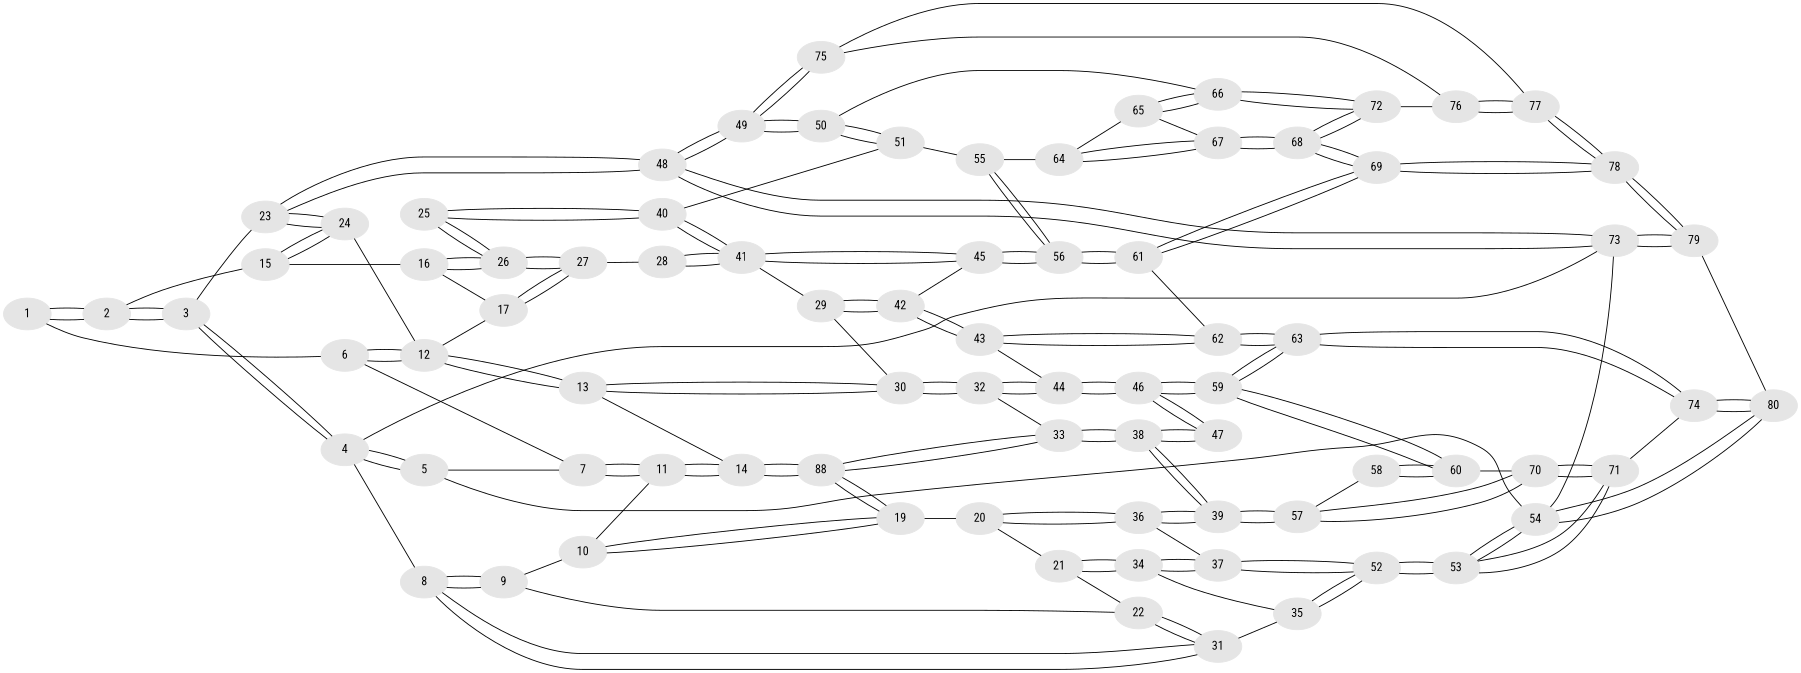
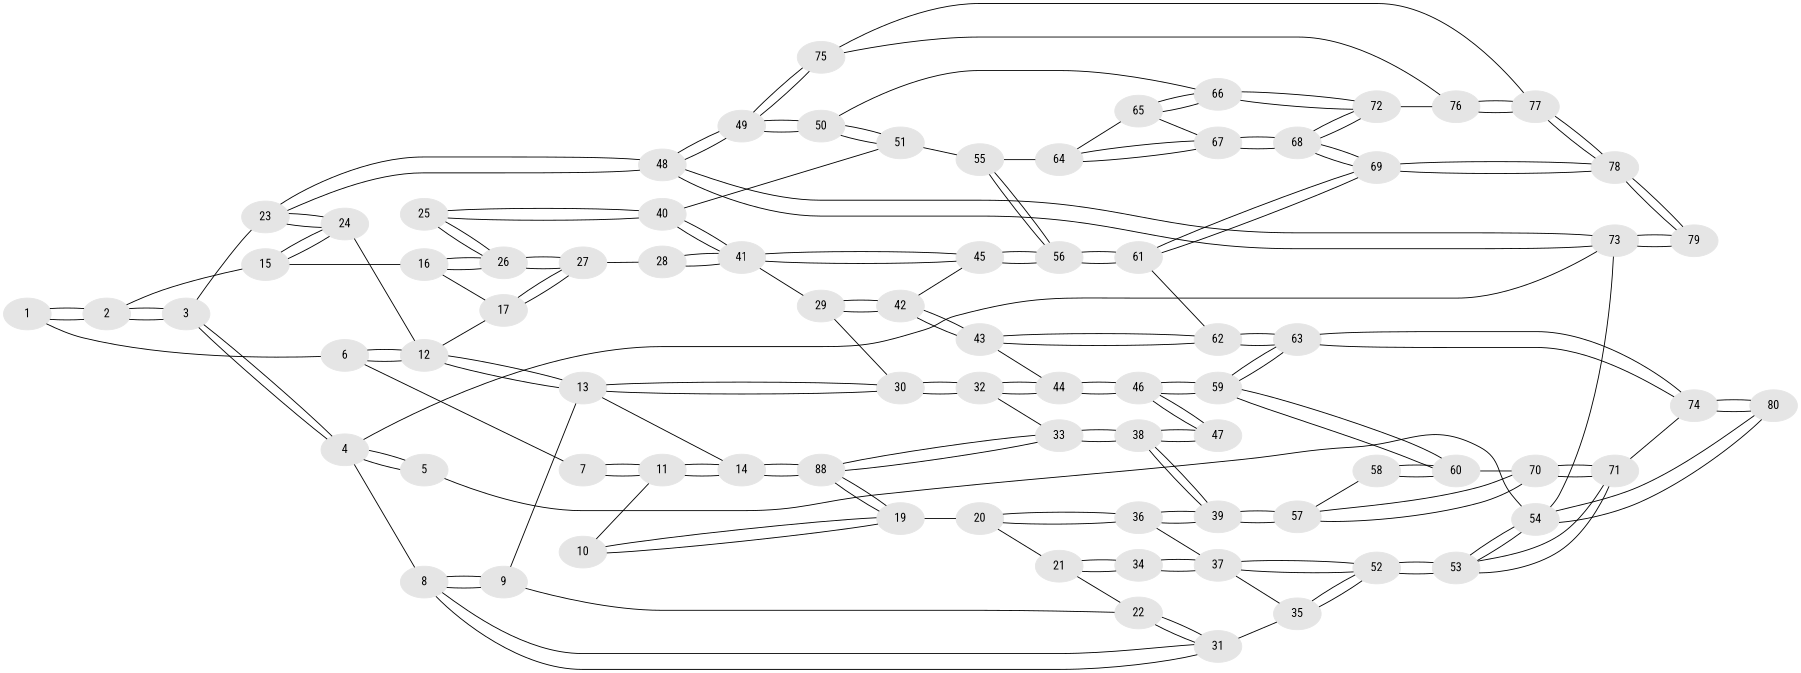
(1734, 323) -> none
(504, 470) -> none
(543, 567) -> (543, 485)
(1215, 596) -> (1258, 590)
